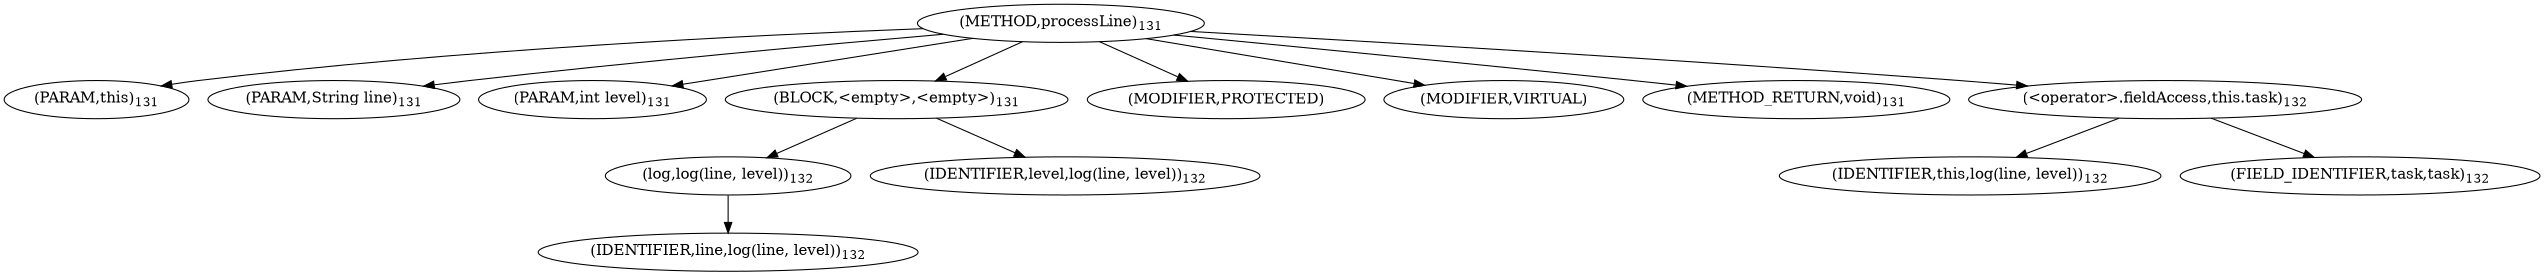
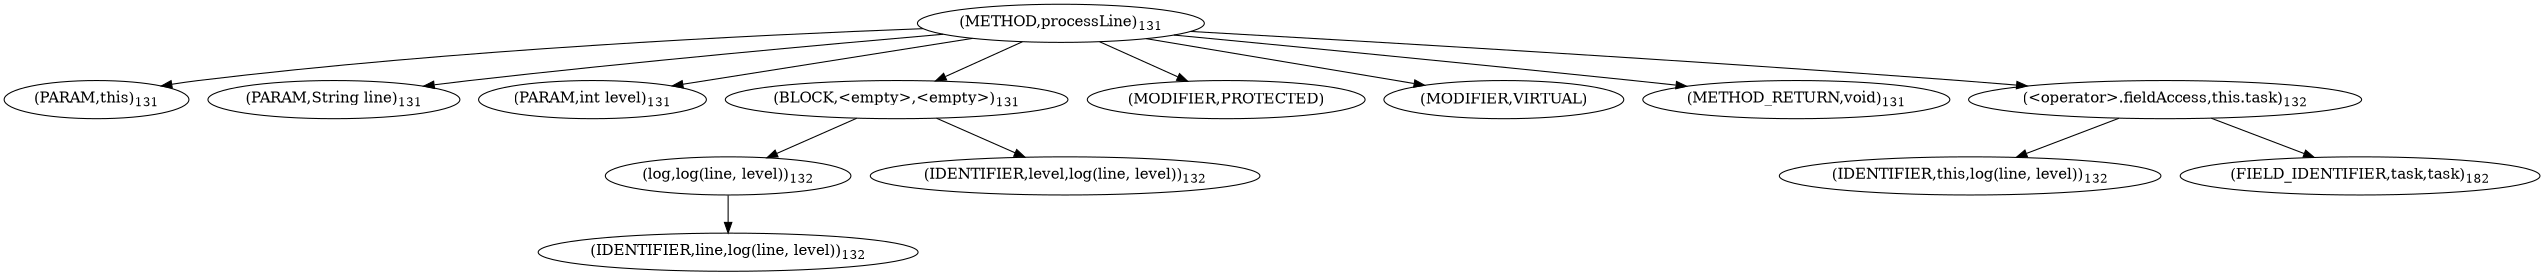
(2478, 174) -> (2478, 174)
